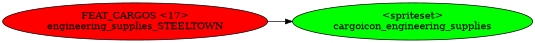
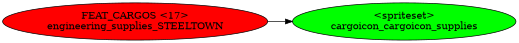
(413, 21) -> (404, 21)
